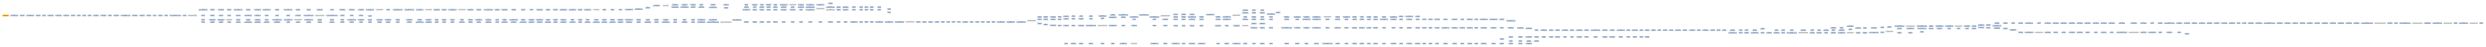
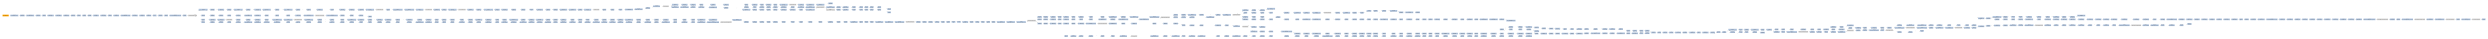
none -> (2005, 17)
